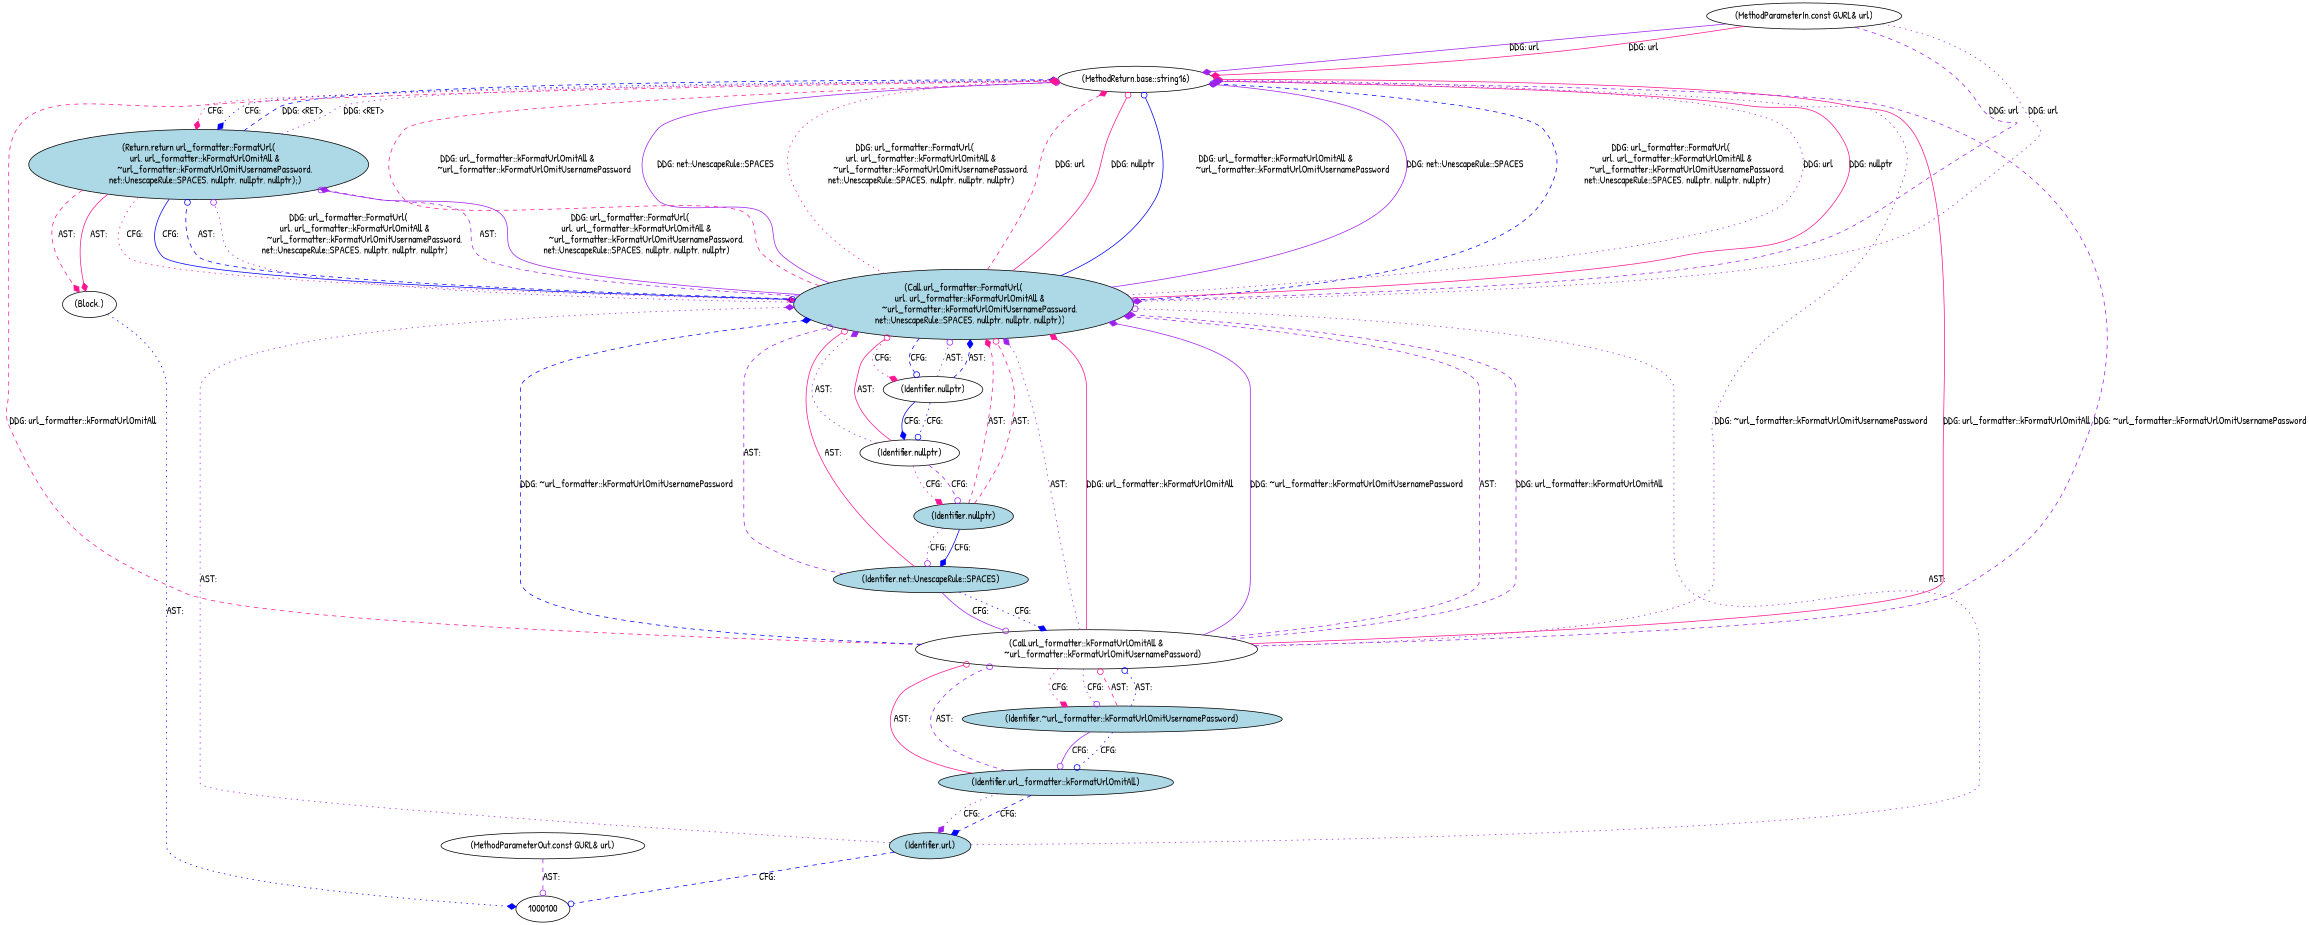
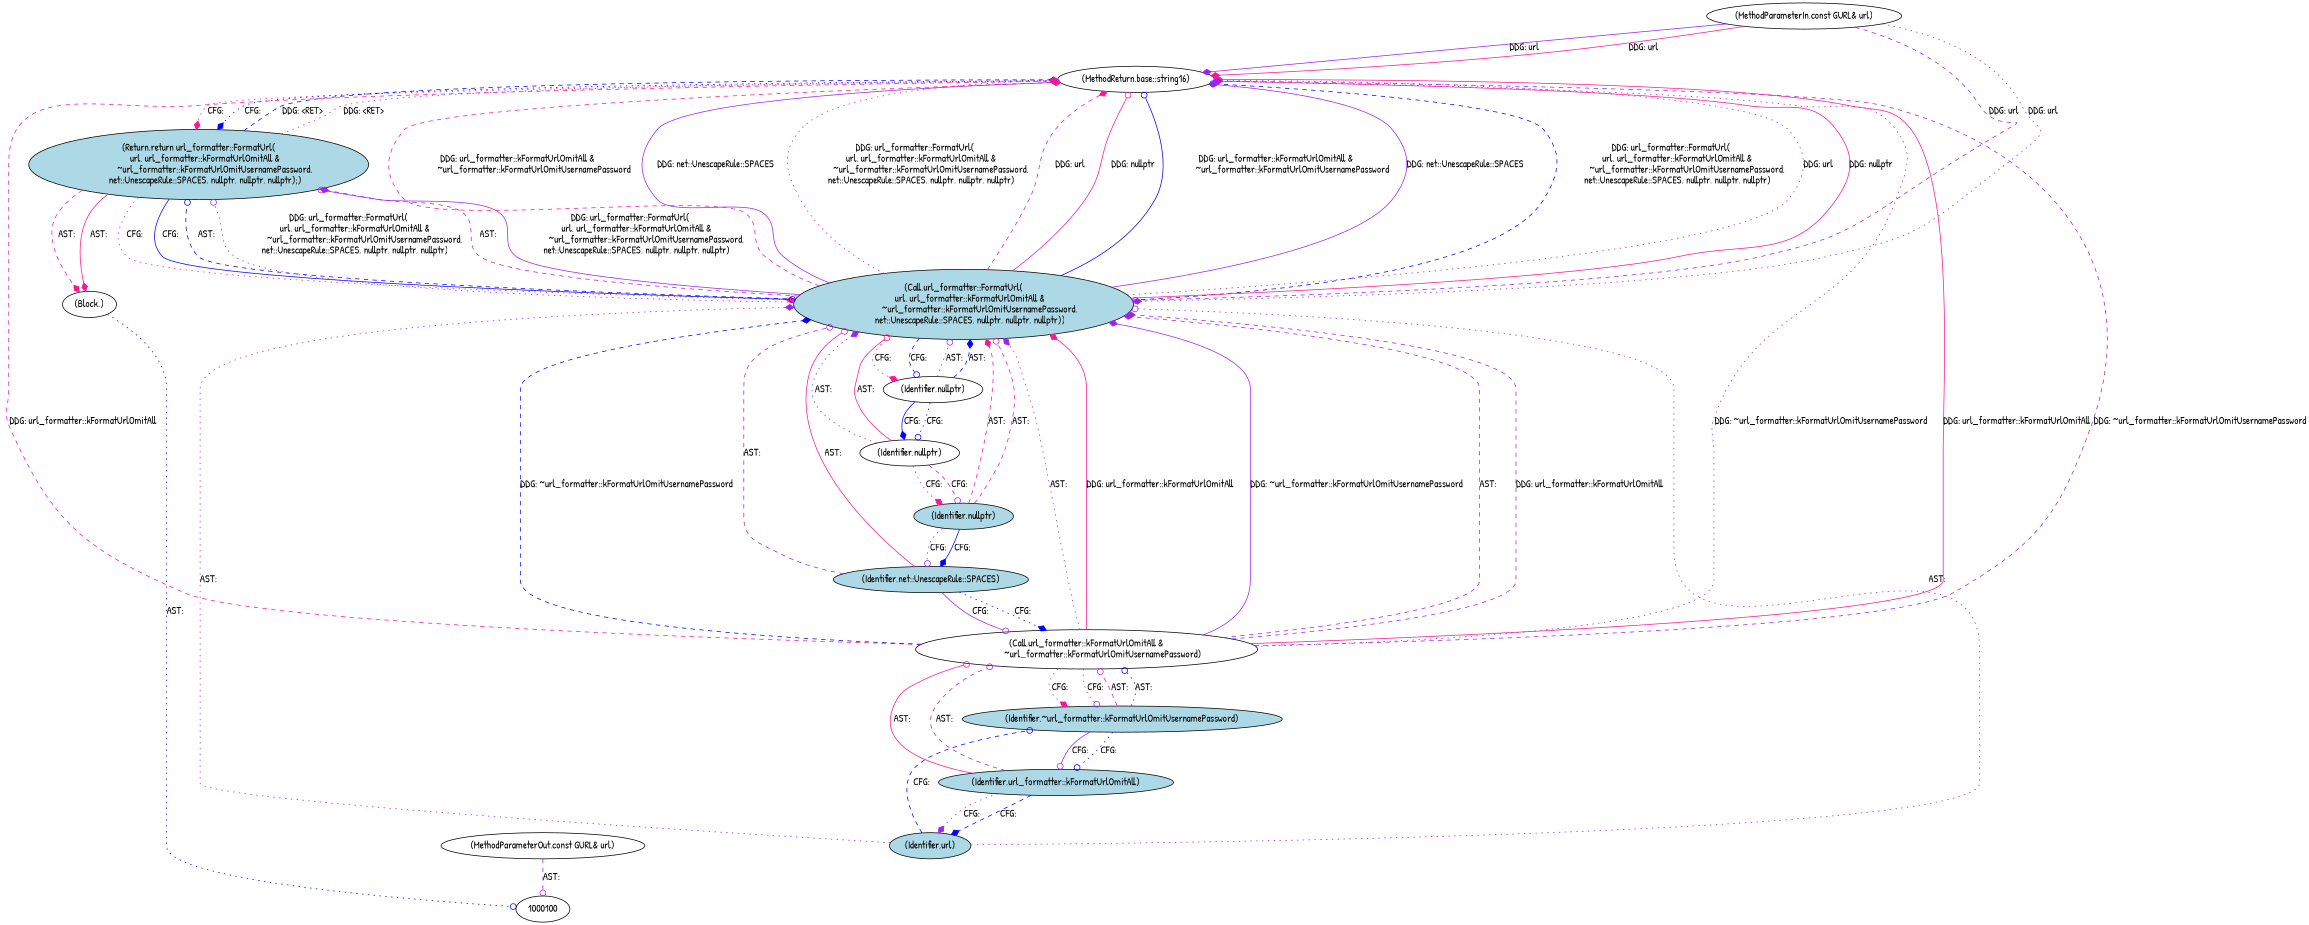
(167, 745) -> (167, 745)
(734, 878) -> (935, 755)
